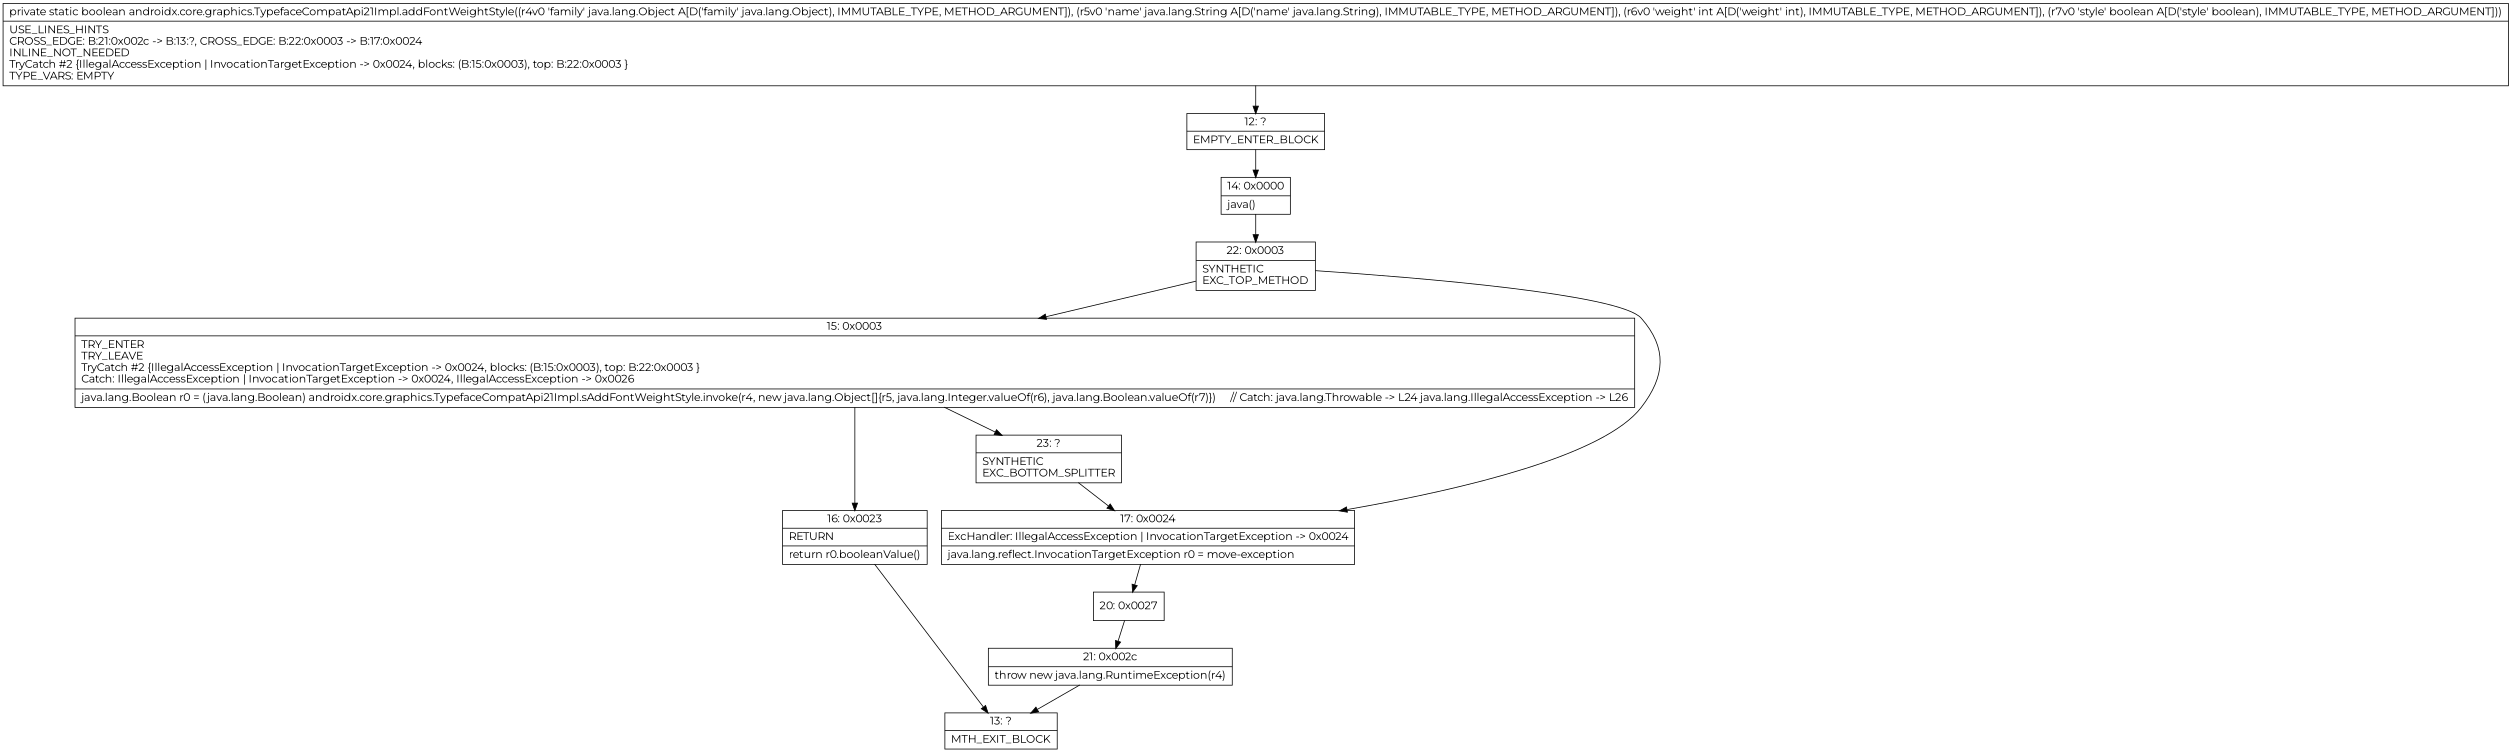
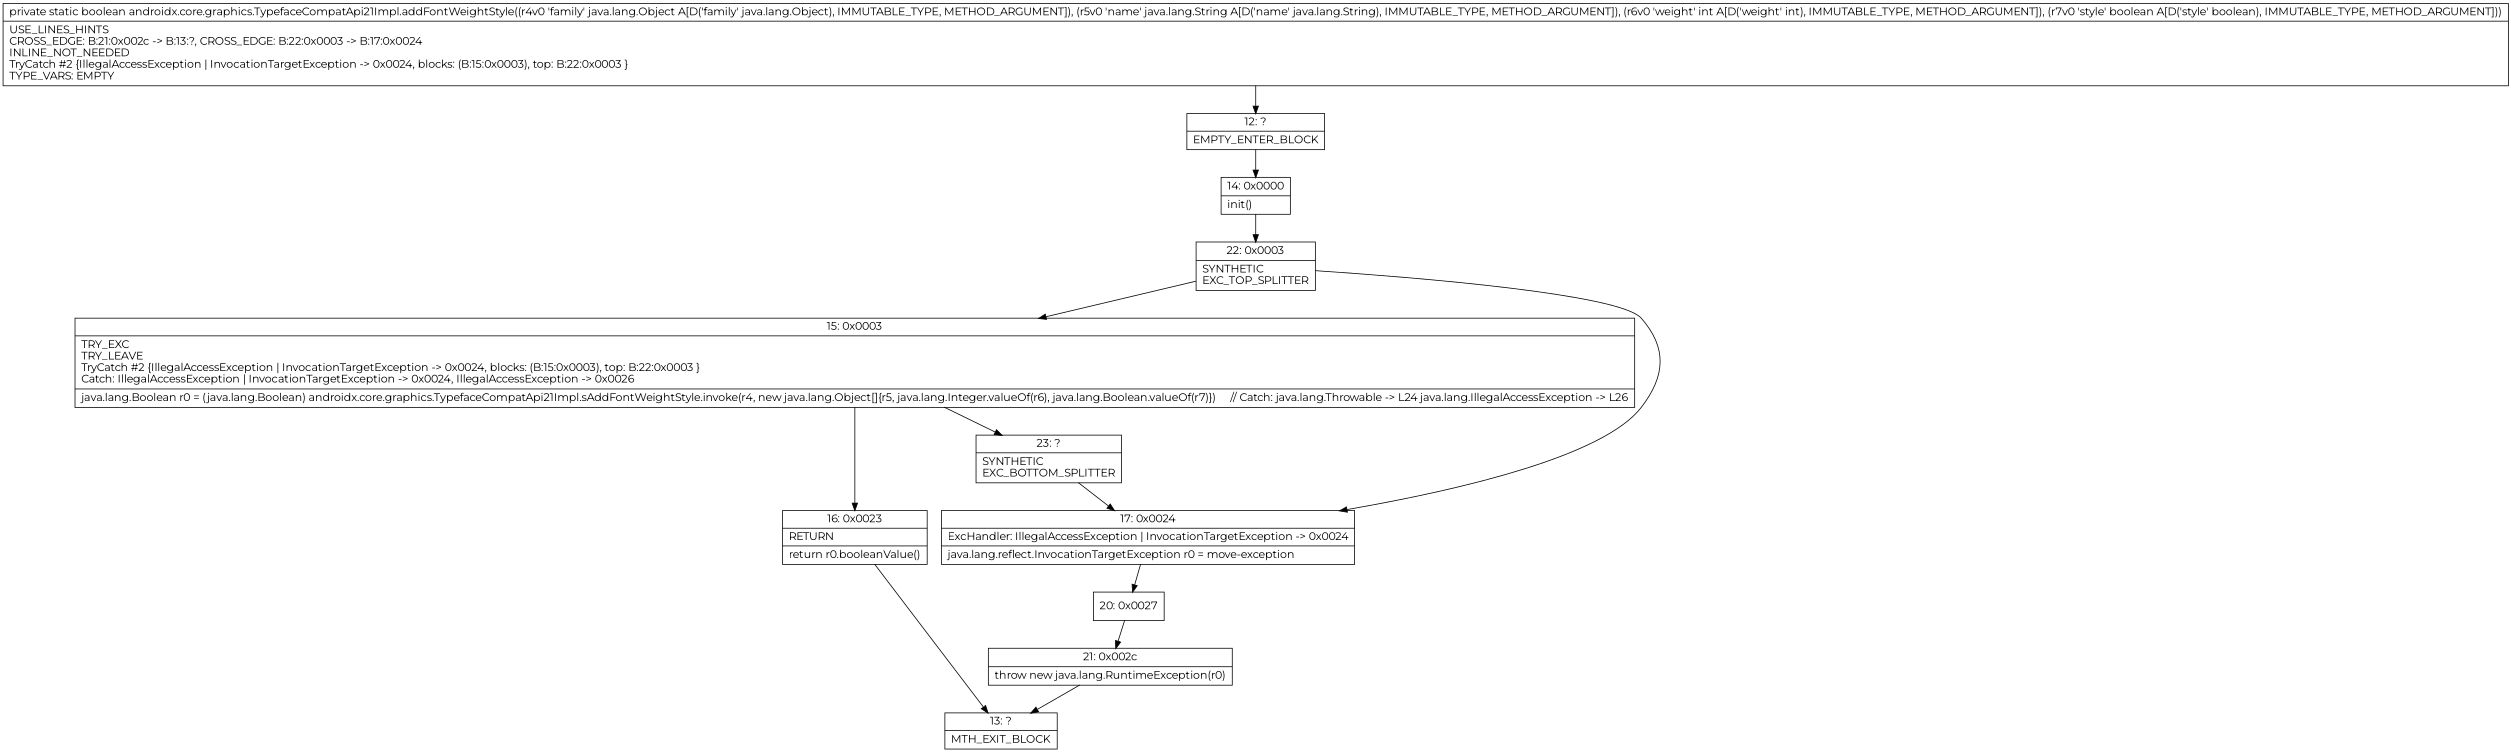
(1241, 205) -> (1240, 205)
(1255, 281) -> (1256, 281)
(113, 345) -> (105, 345)
(1110, 676) -> (1110, 676)
